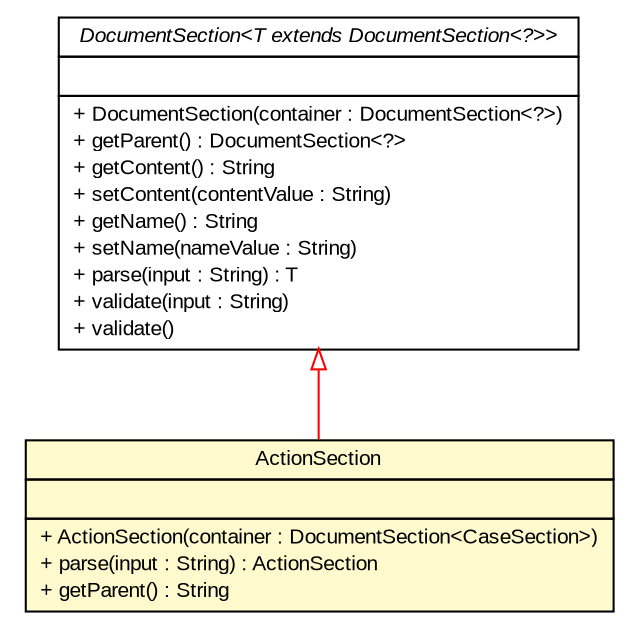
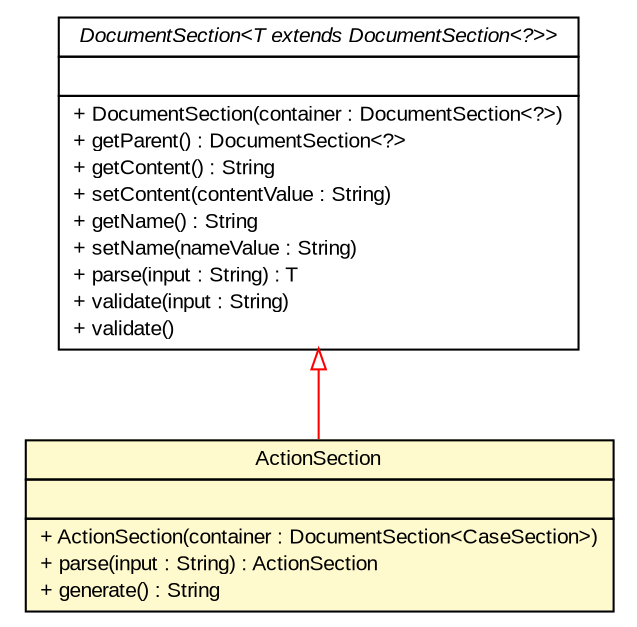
(135, 591) -> (131, 591)
